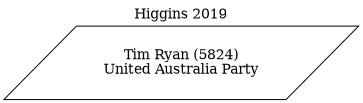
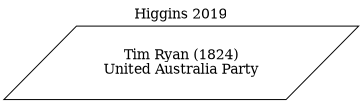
(181, 63) -> (181, 63)
